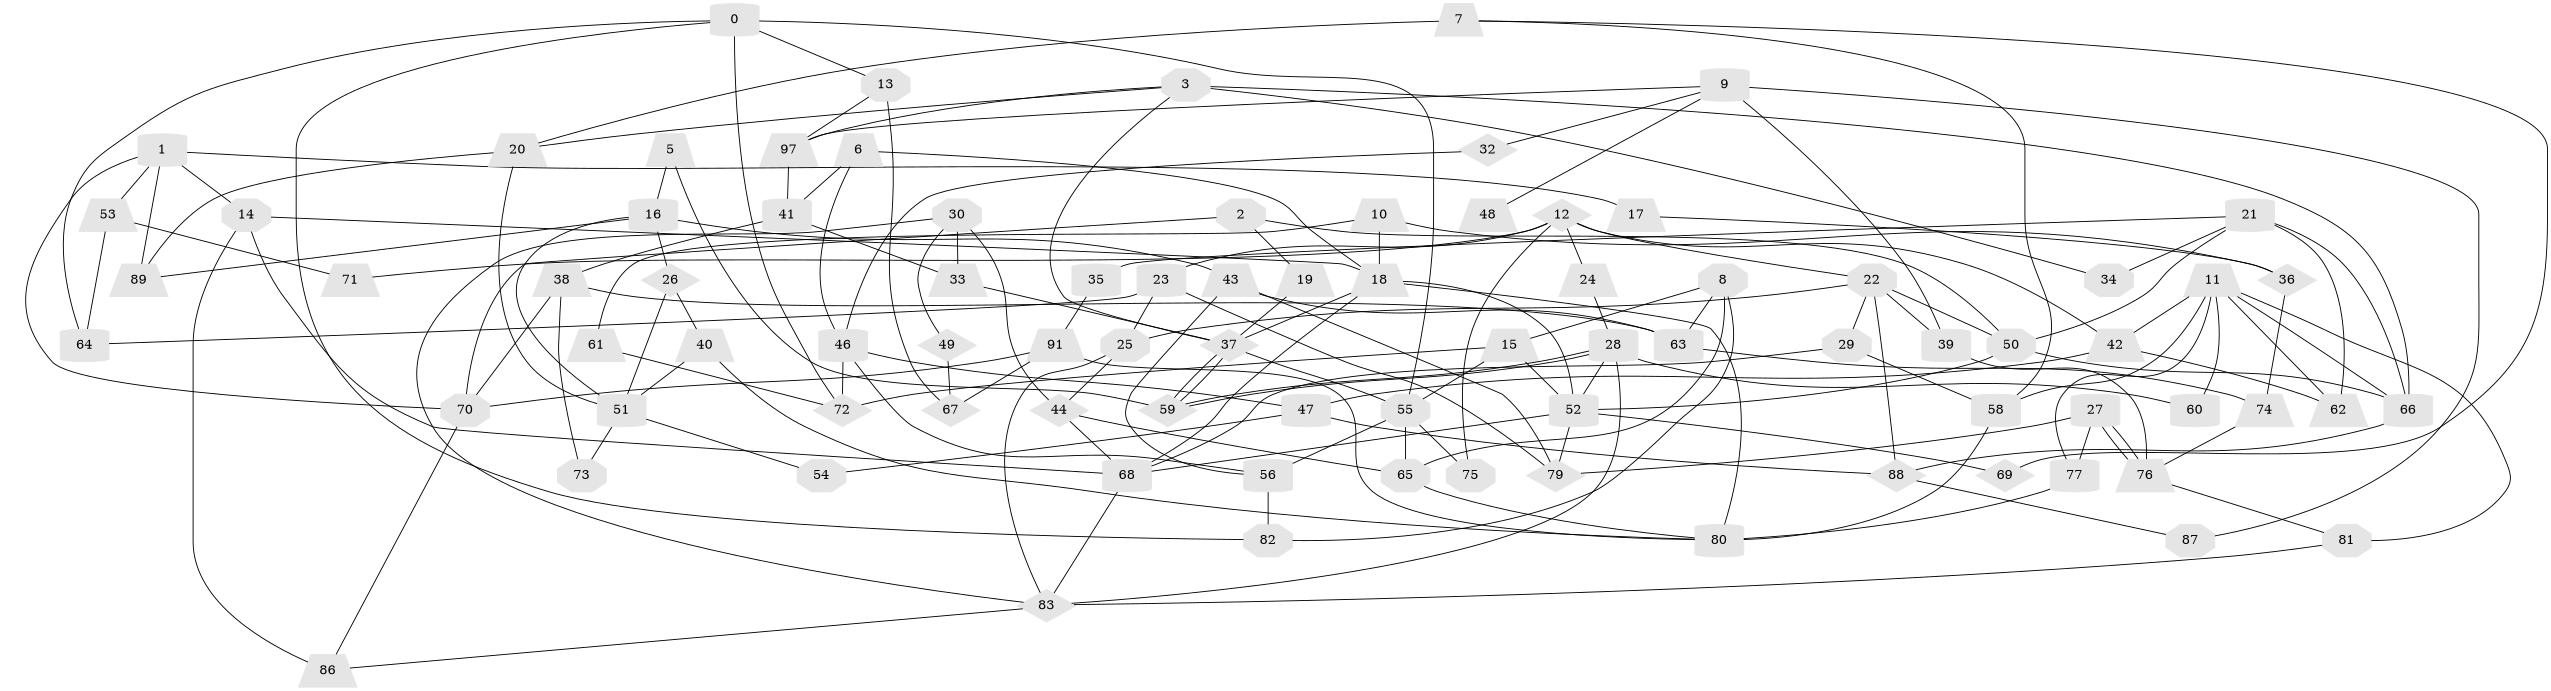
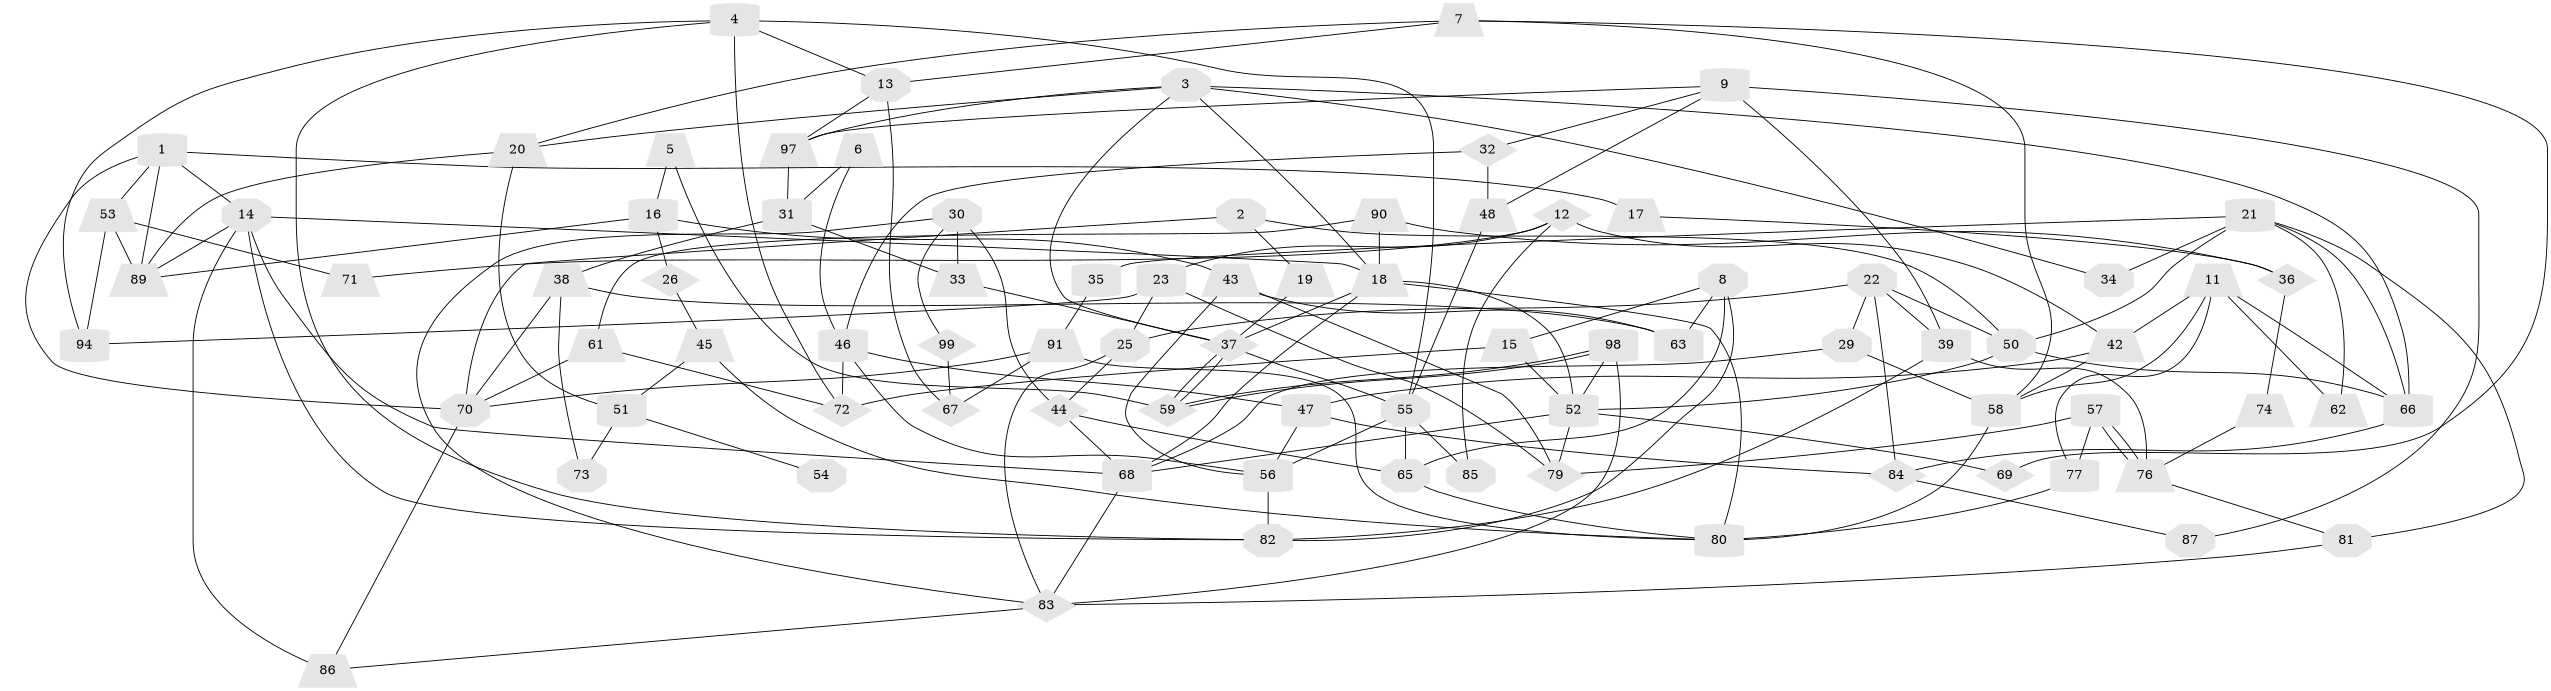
(735, 20) -> (735, 20)
none -> (1174, 52)
(1158, 174) -> (1285, 179)
none -> (1488, 177)
(787, 215) -> (787, 215)
(1379, 215) -> (1379, 215)
none -> (193, 247)
none -> (124, 248)
(1711, 254) -> none
(1588, 280) -> none
(517, 287) -> none
(647, 344) -> none
(85, 345) -> (85, 345)
(705, 345) -> (705, 345)
(947, 345) -> (947, 345)
(1613, 345) -> (1613, 345)
(1921, 368) -> none
(2253, 379) -> (2053, 379)
none -> (526, 380)
(1453, 380) -> (1443, 321)
(2458, 393) -> (2485, 369)
(2095, 410) -> (2095, 410)
(2195, 410) -> none
(1064, 445) -> (1287, 443)
(1471, 476) -> (1471, 476)
(1896, 476) -> (1896, 476)
none -> (1621, 496)
none -> (661, 527)
